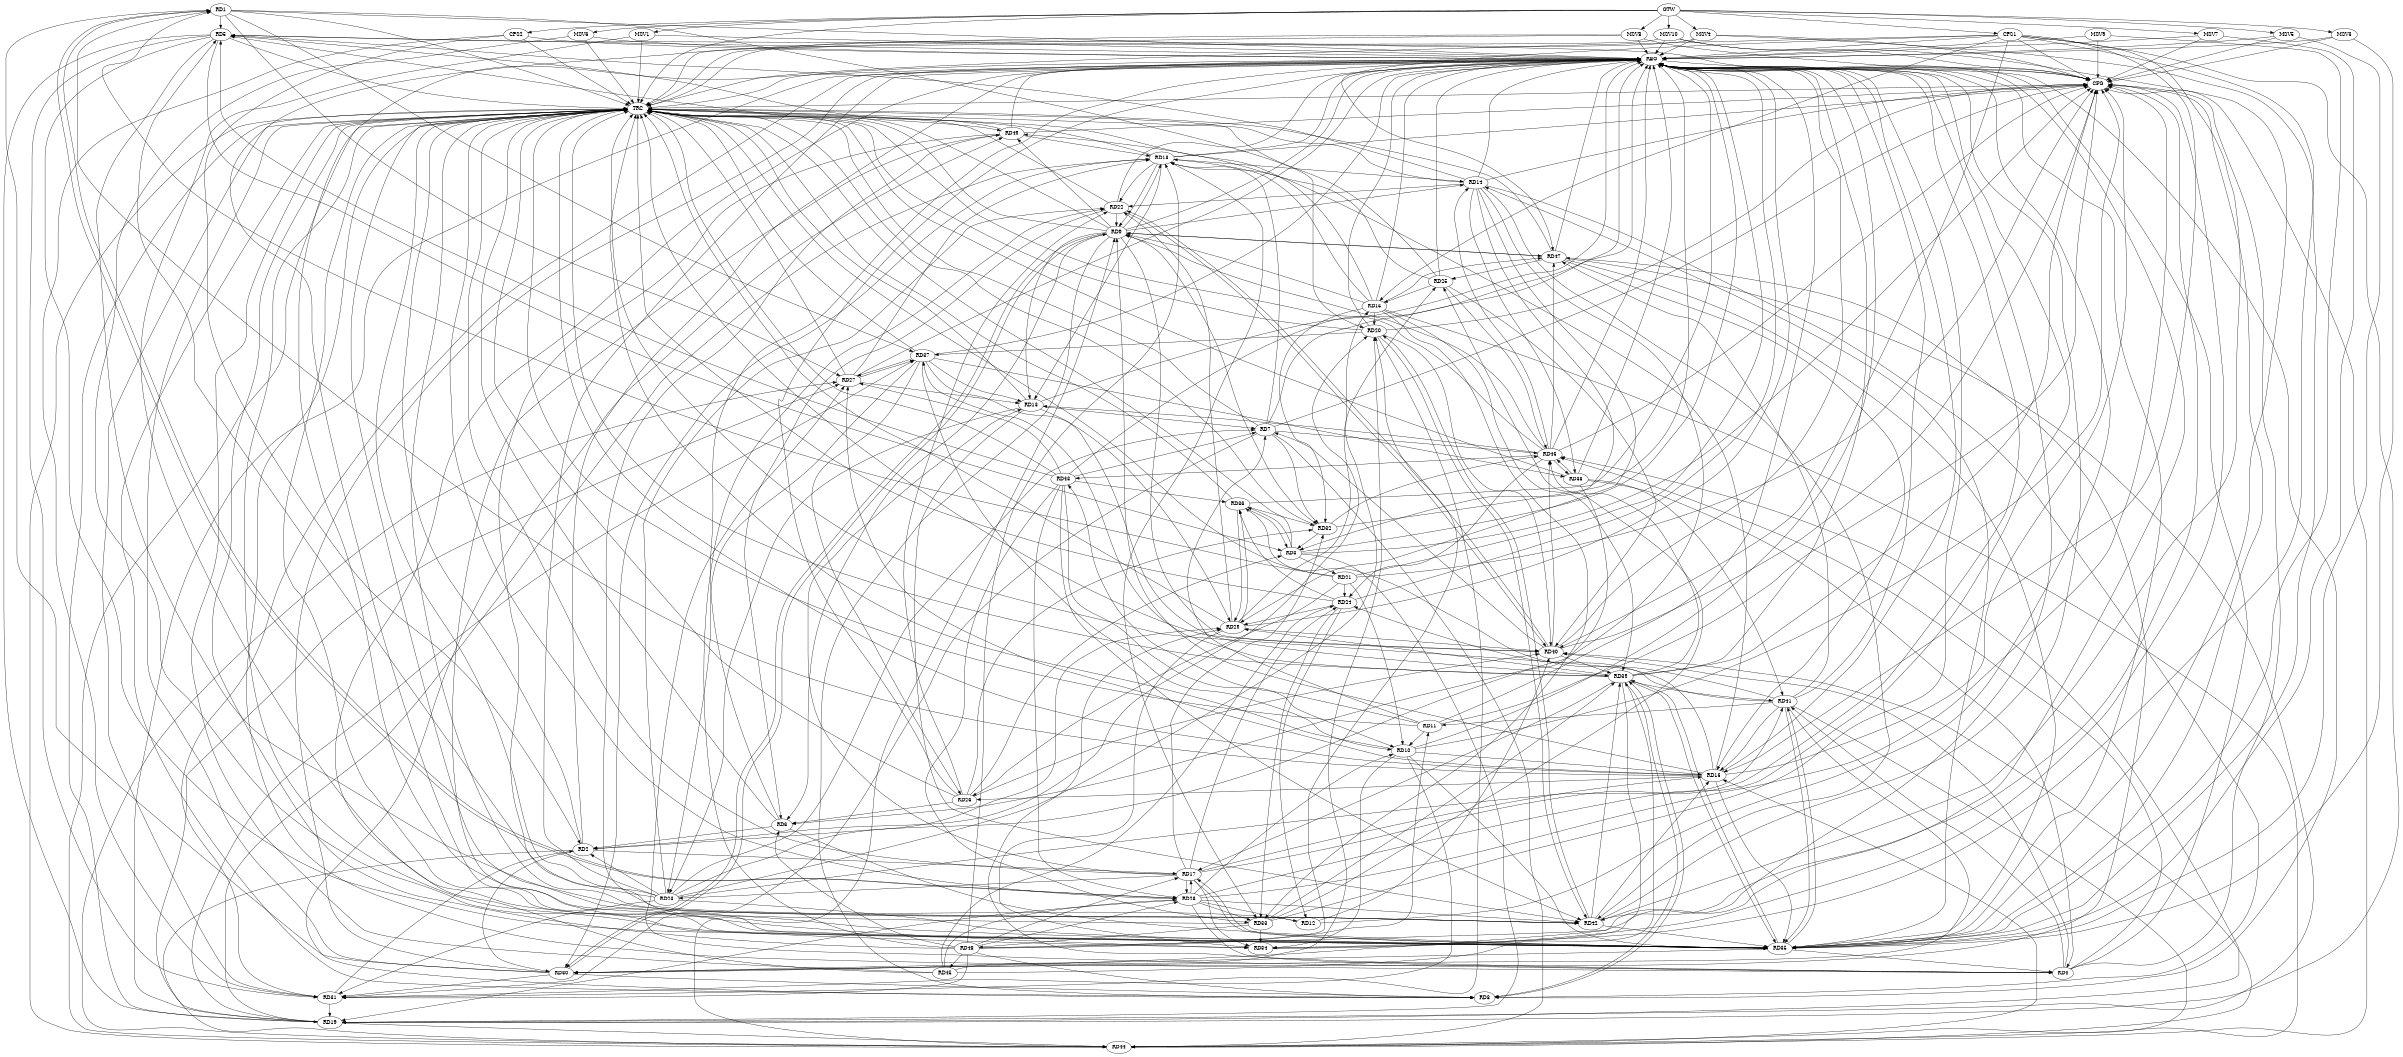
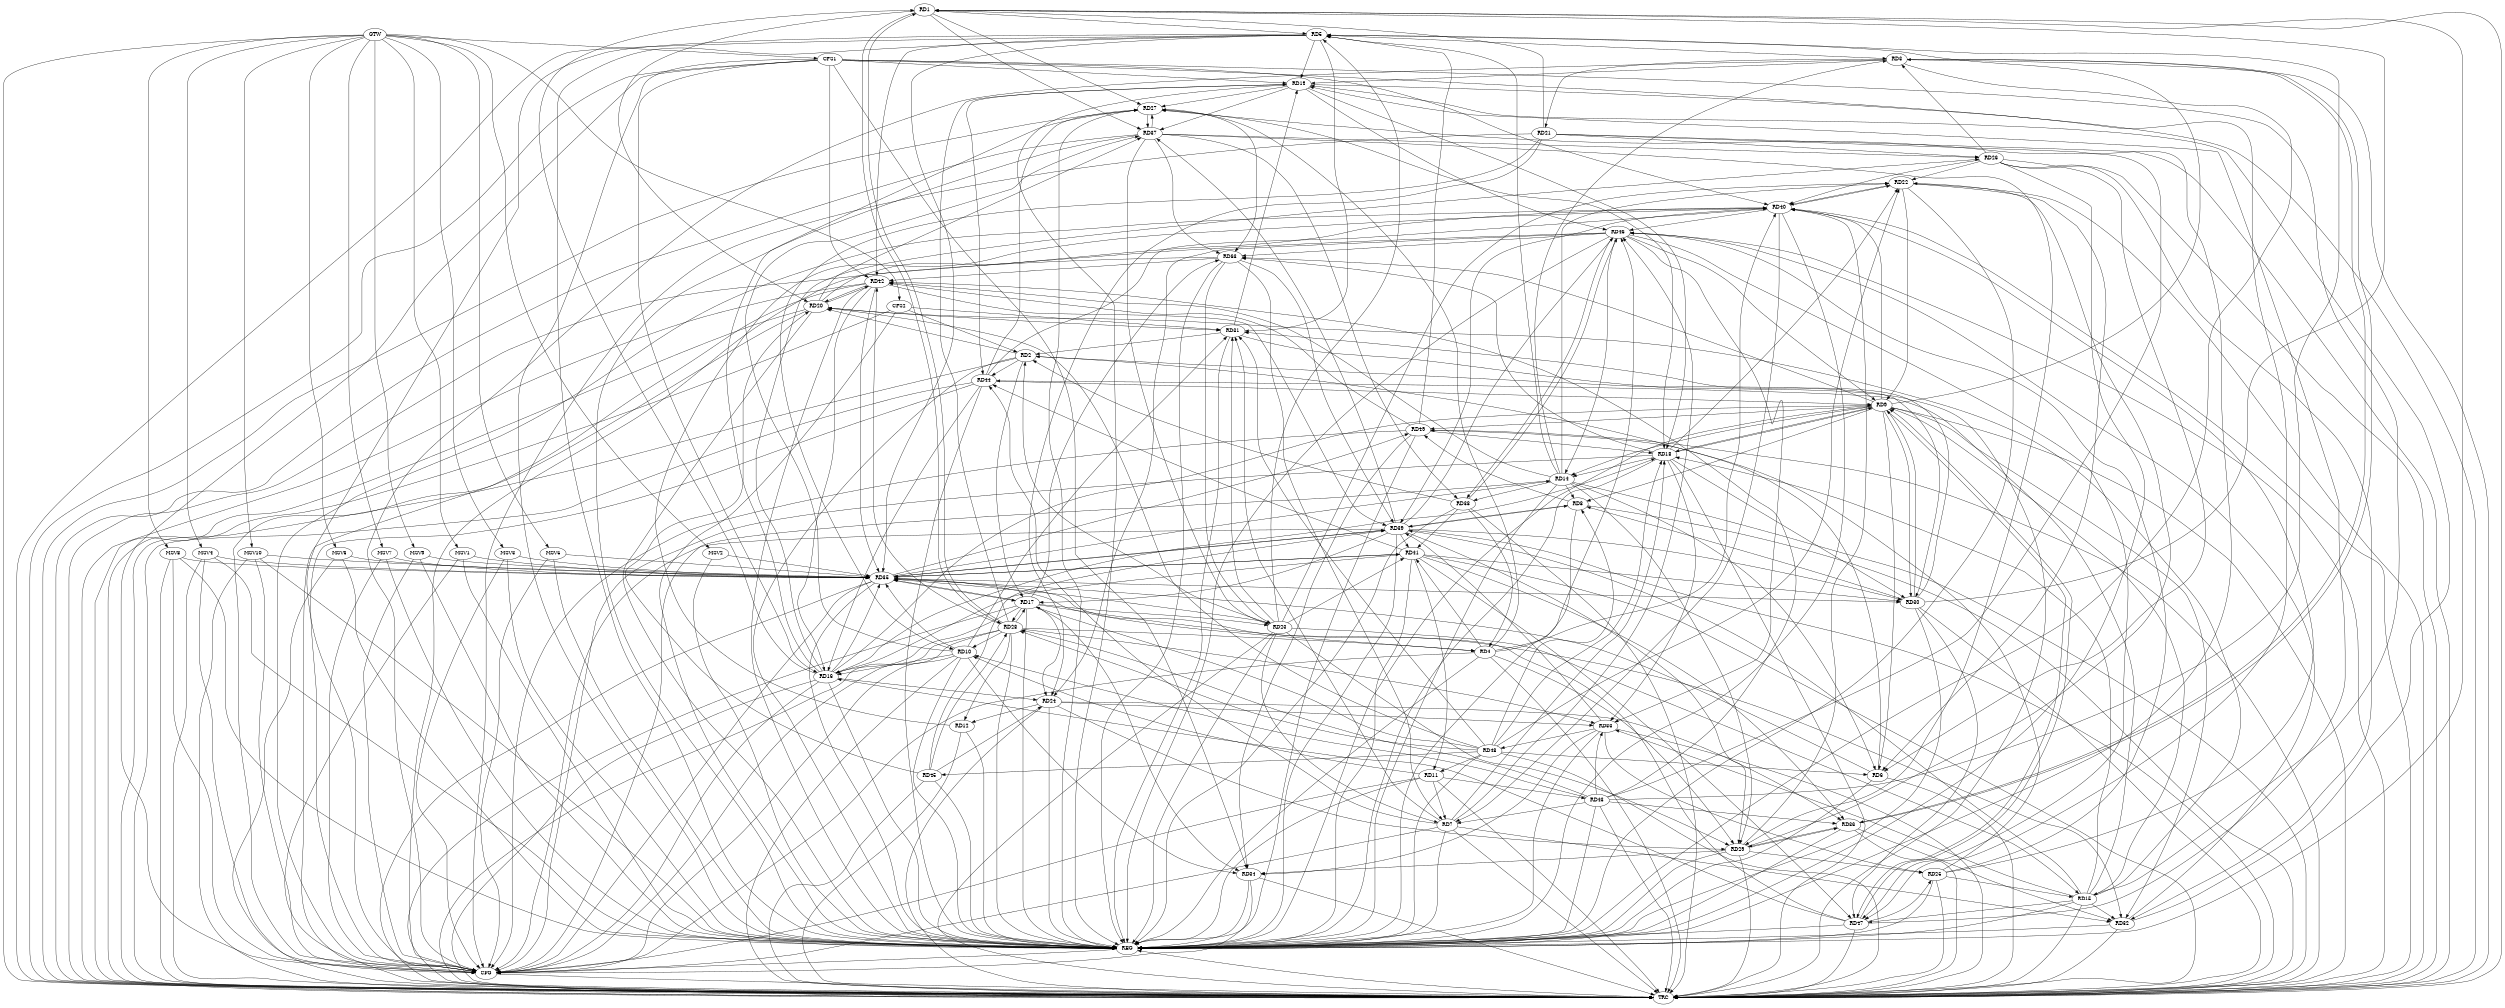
(1535, 48) -> (518, 207)
(910, 121) -> (2258, 711)
none -> (375, 295)
(1031, 405) -> (1230, 257)
(1308, 467) -> (1780, 472)
(1309, 540) -> (2248, 181)
none -> (716, 553)
(1094, 628) -> (746, 314)
